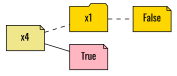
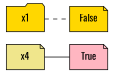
(57, 28) -> none
